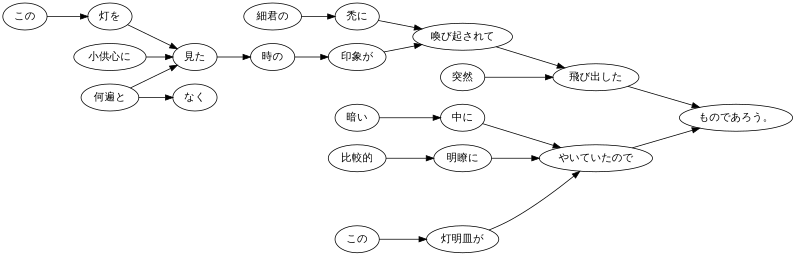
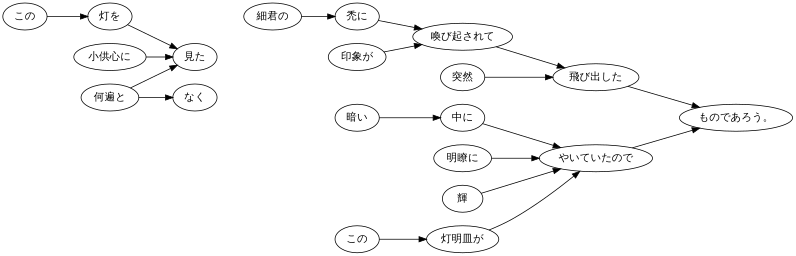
(273, 57) -> none
(357, 158) -> none
none -> (463, 199)
